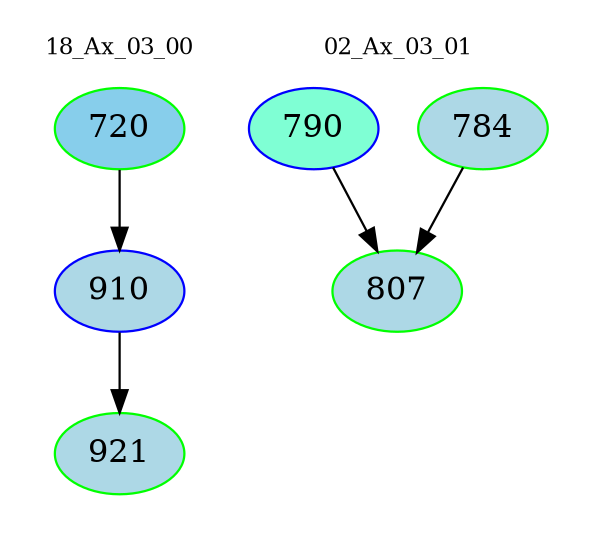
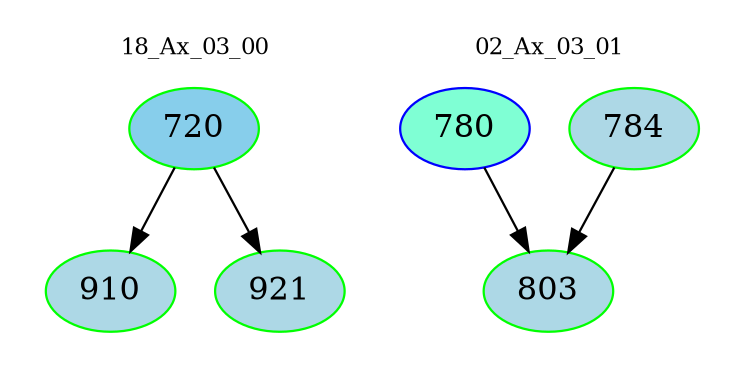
(314, 129) -> (465, 129)
(120, 291) -> (111, 291)
(397, 291) -> (548, 291)
(120, 361) -> (231, 200)
